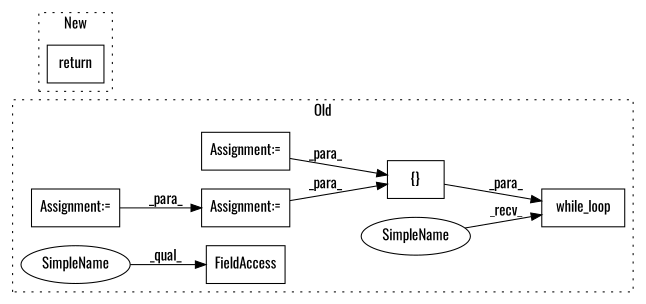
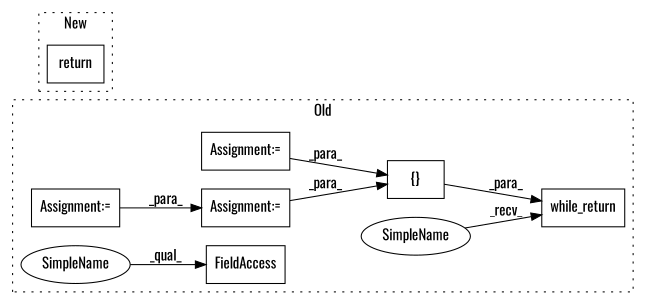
(583, 208) -> (583, 208)
